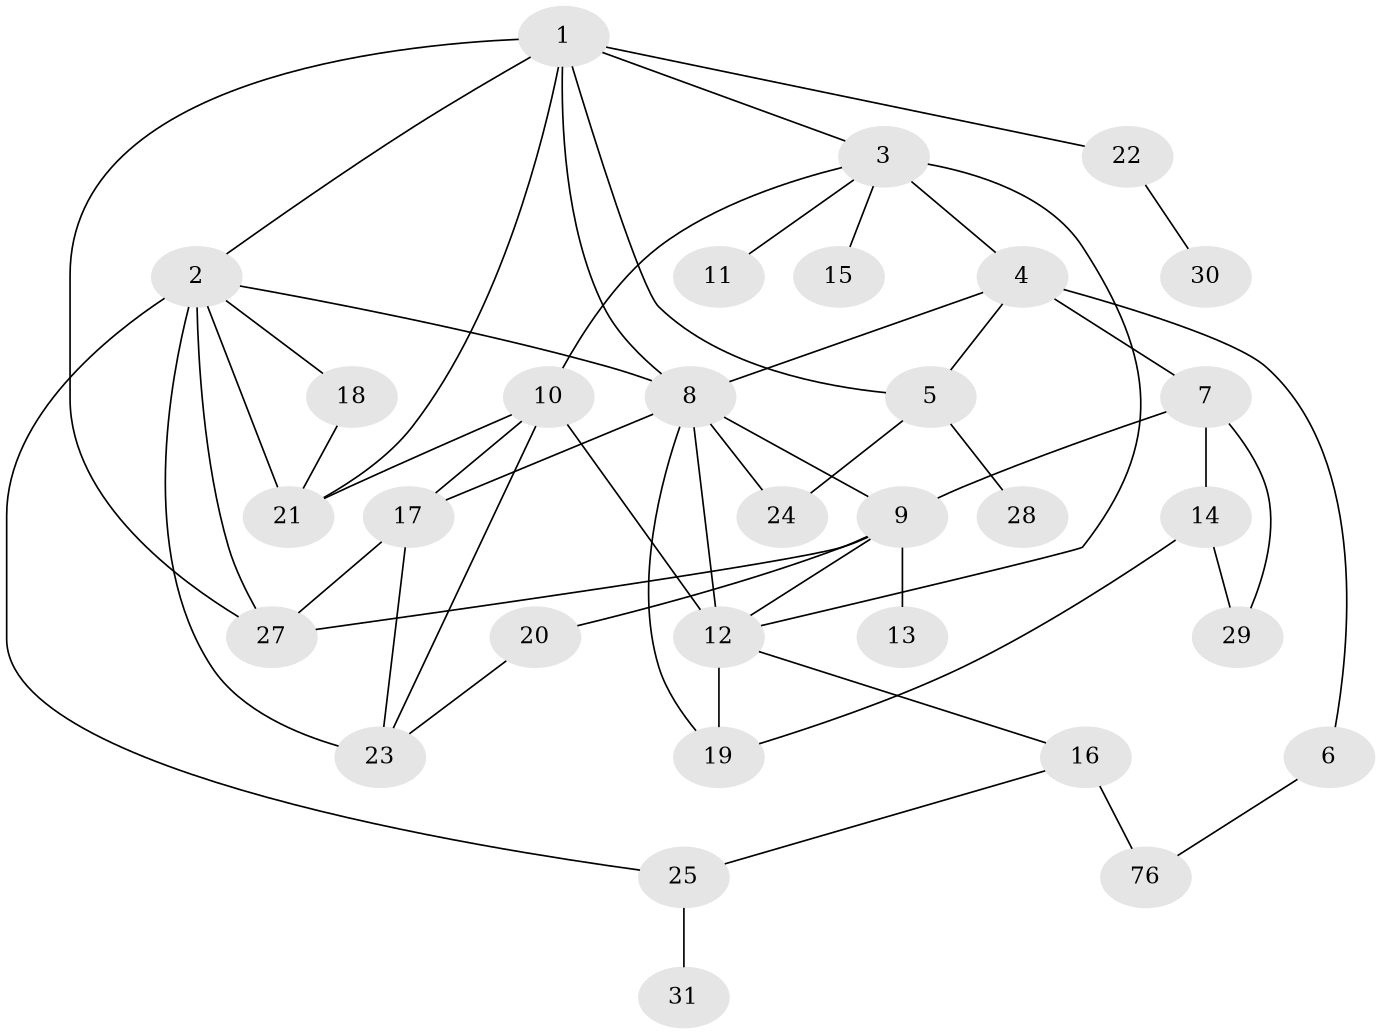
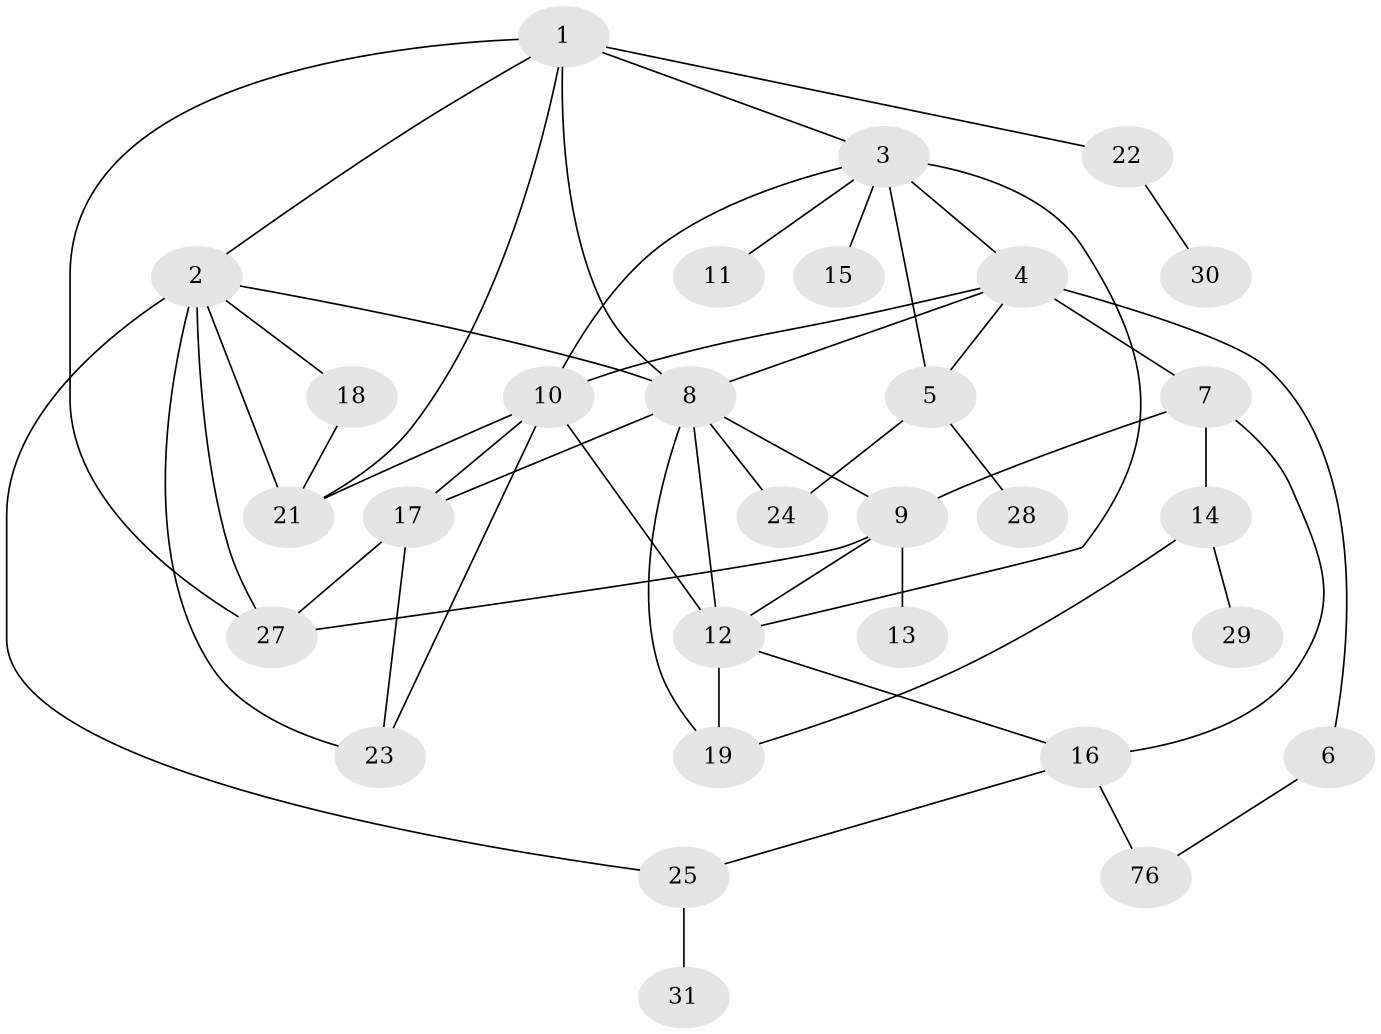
(656, 303) -> (907, 277)
none -> (783, 331)
(1270, 512) -> (1317, 629)
(535, 637) -> none
